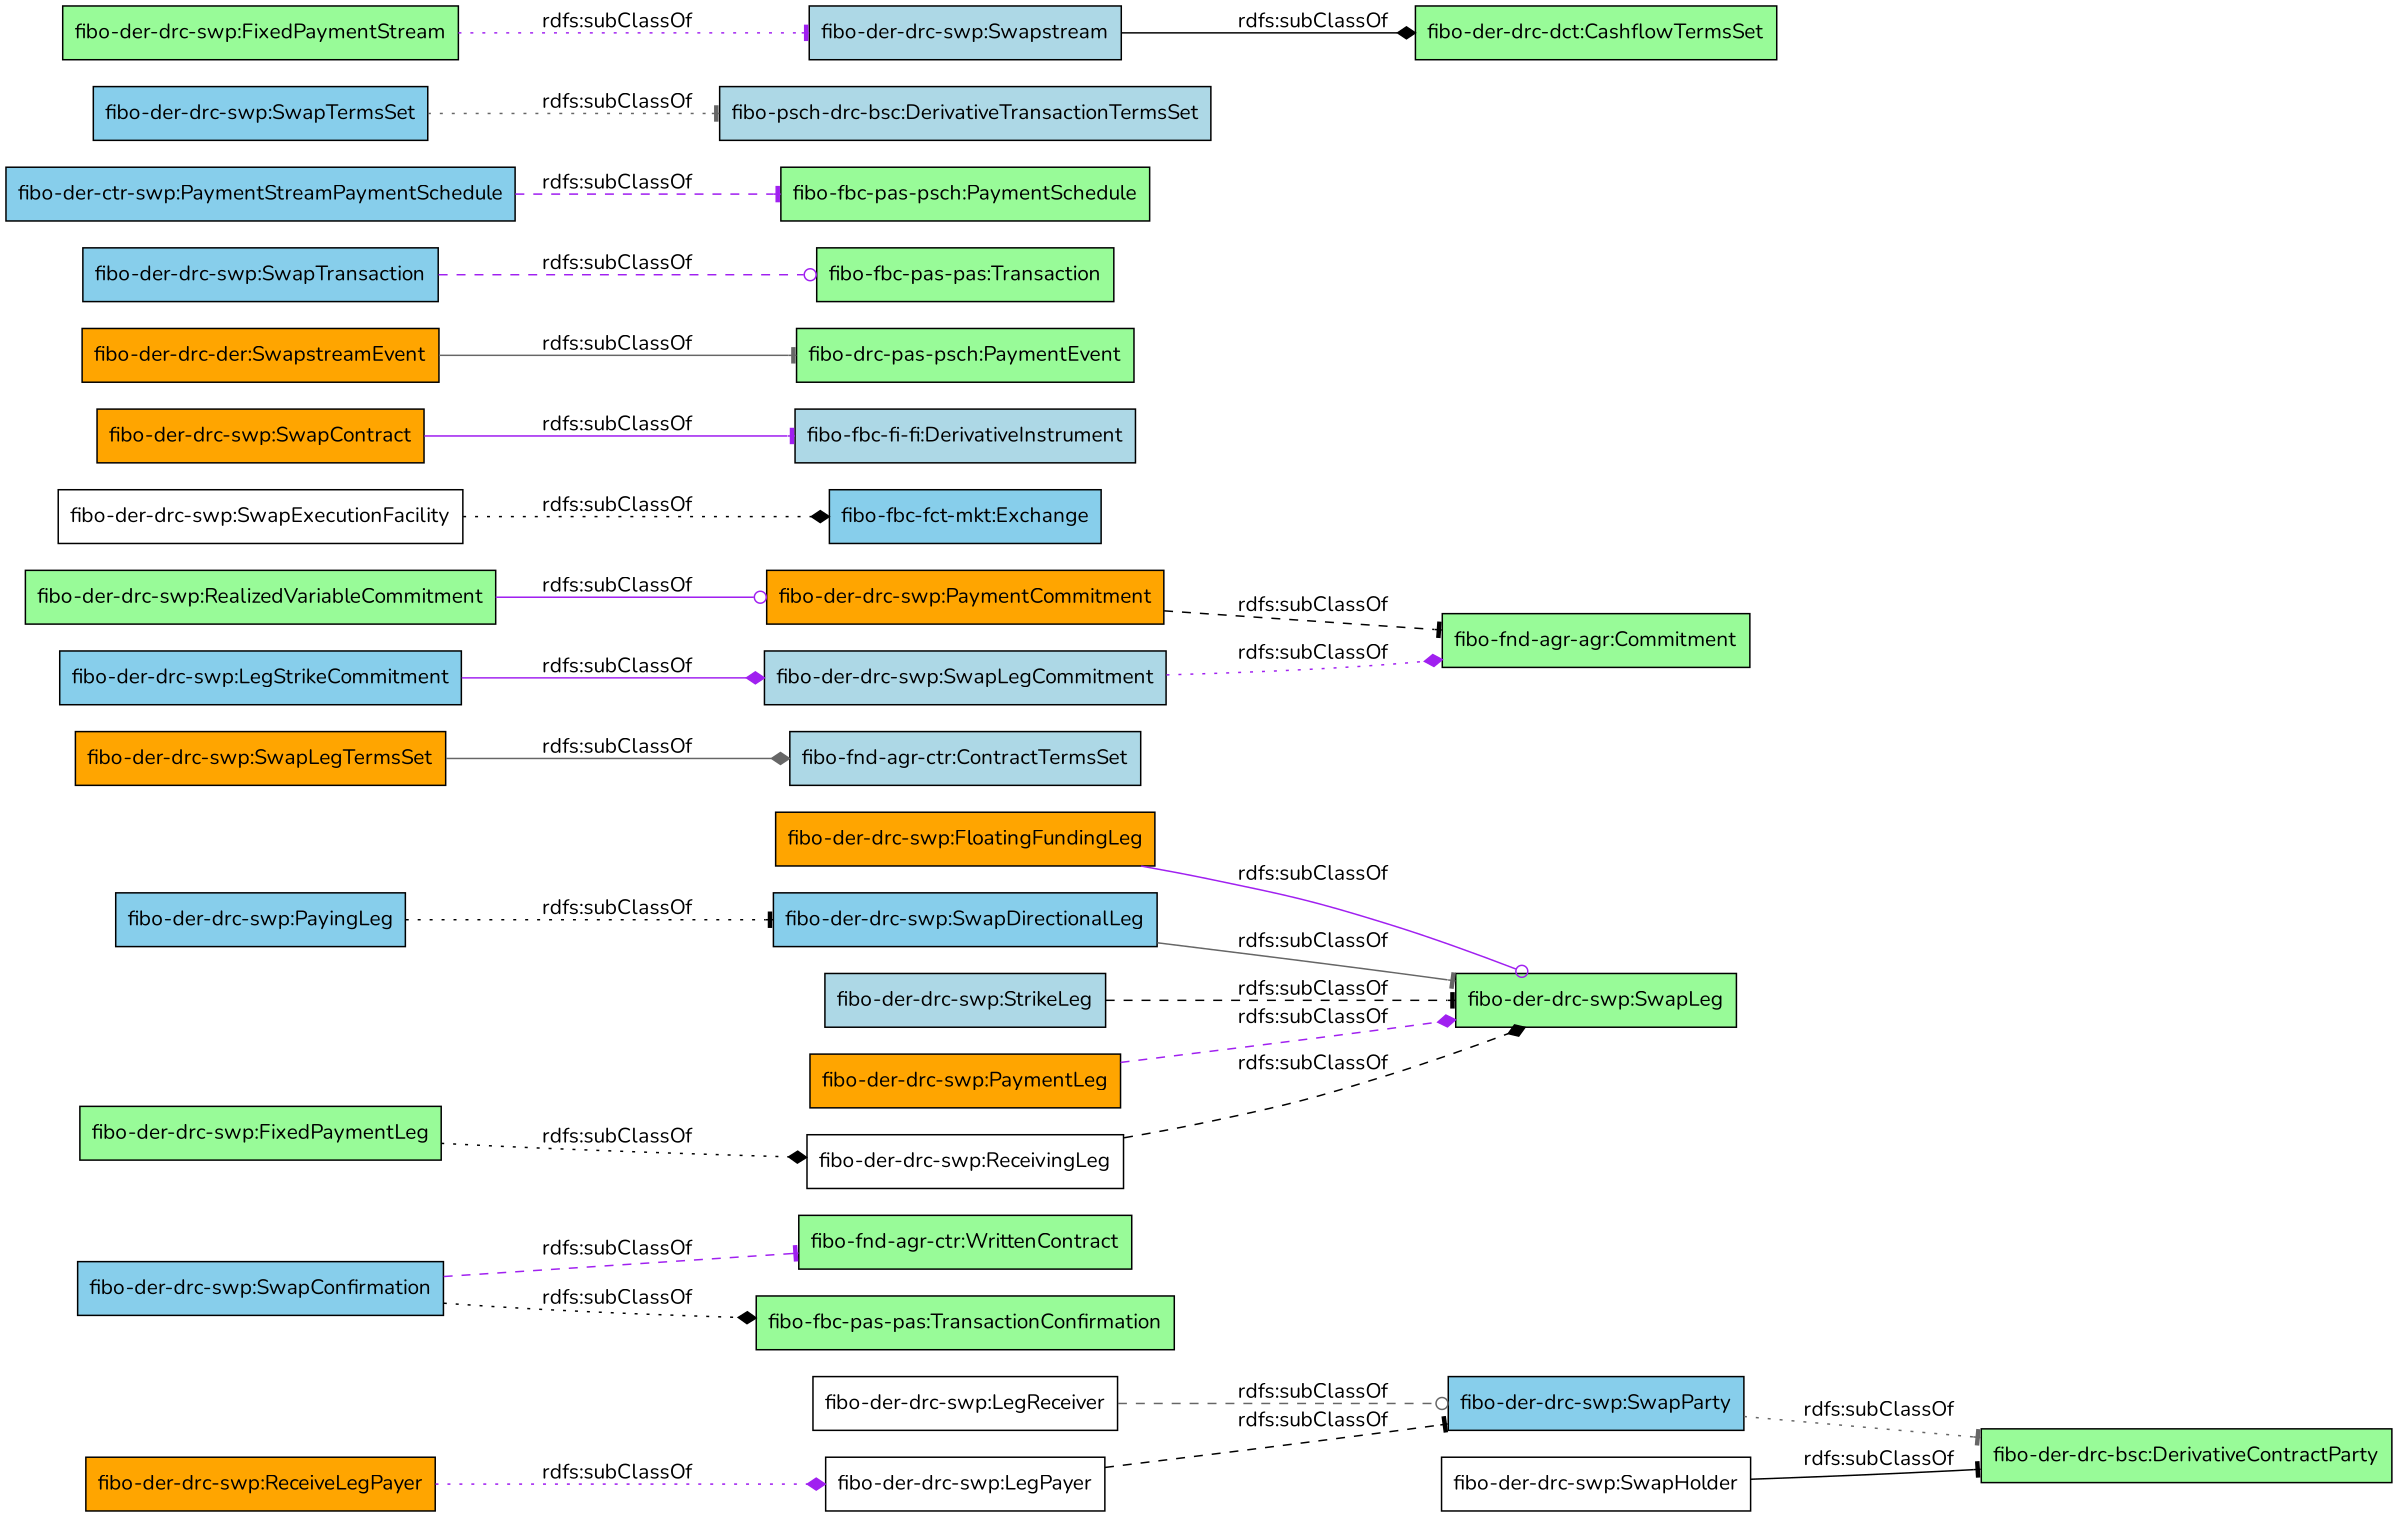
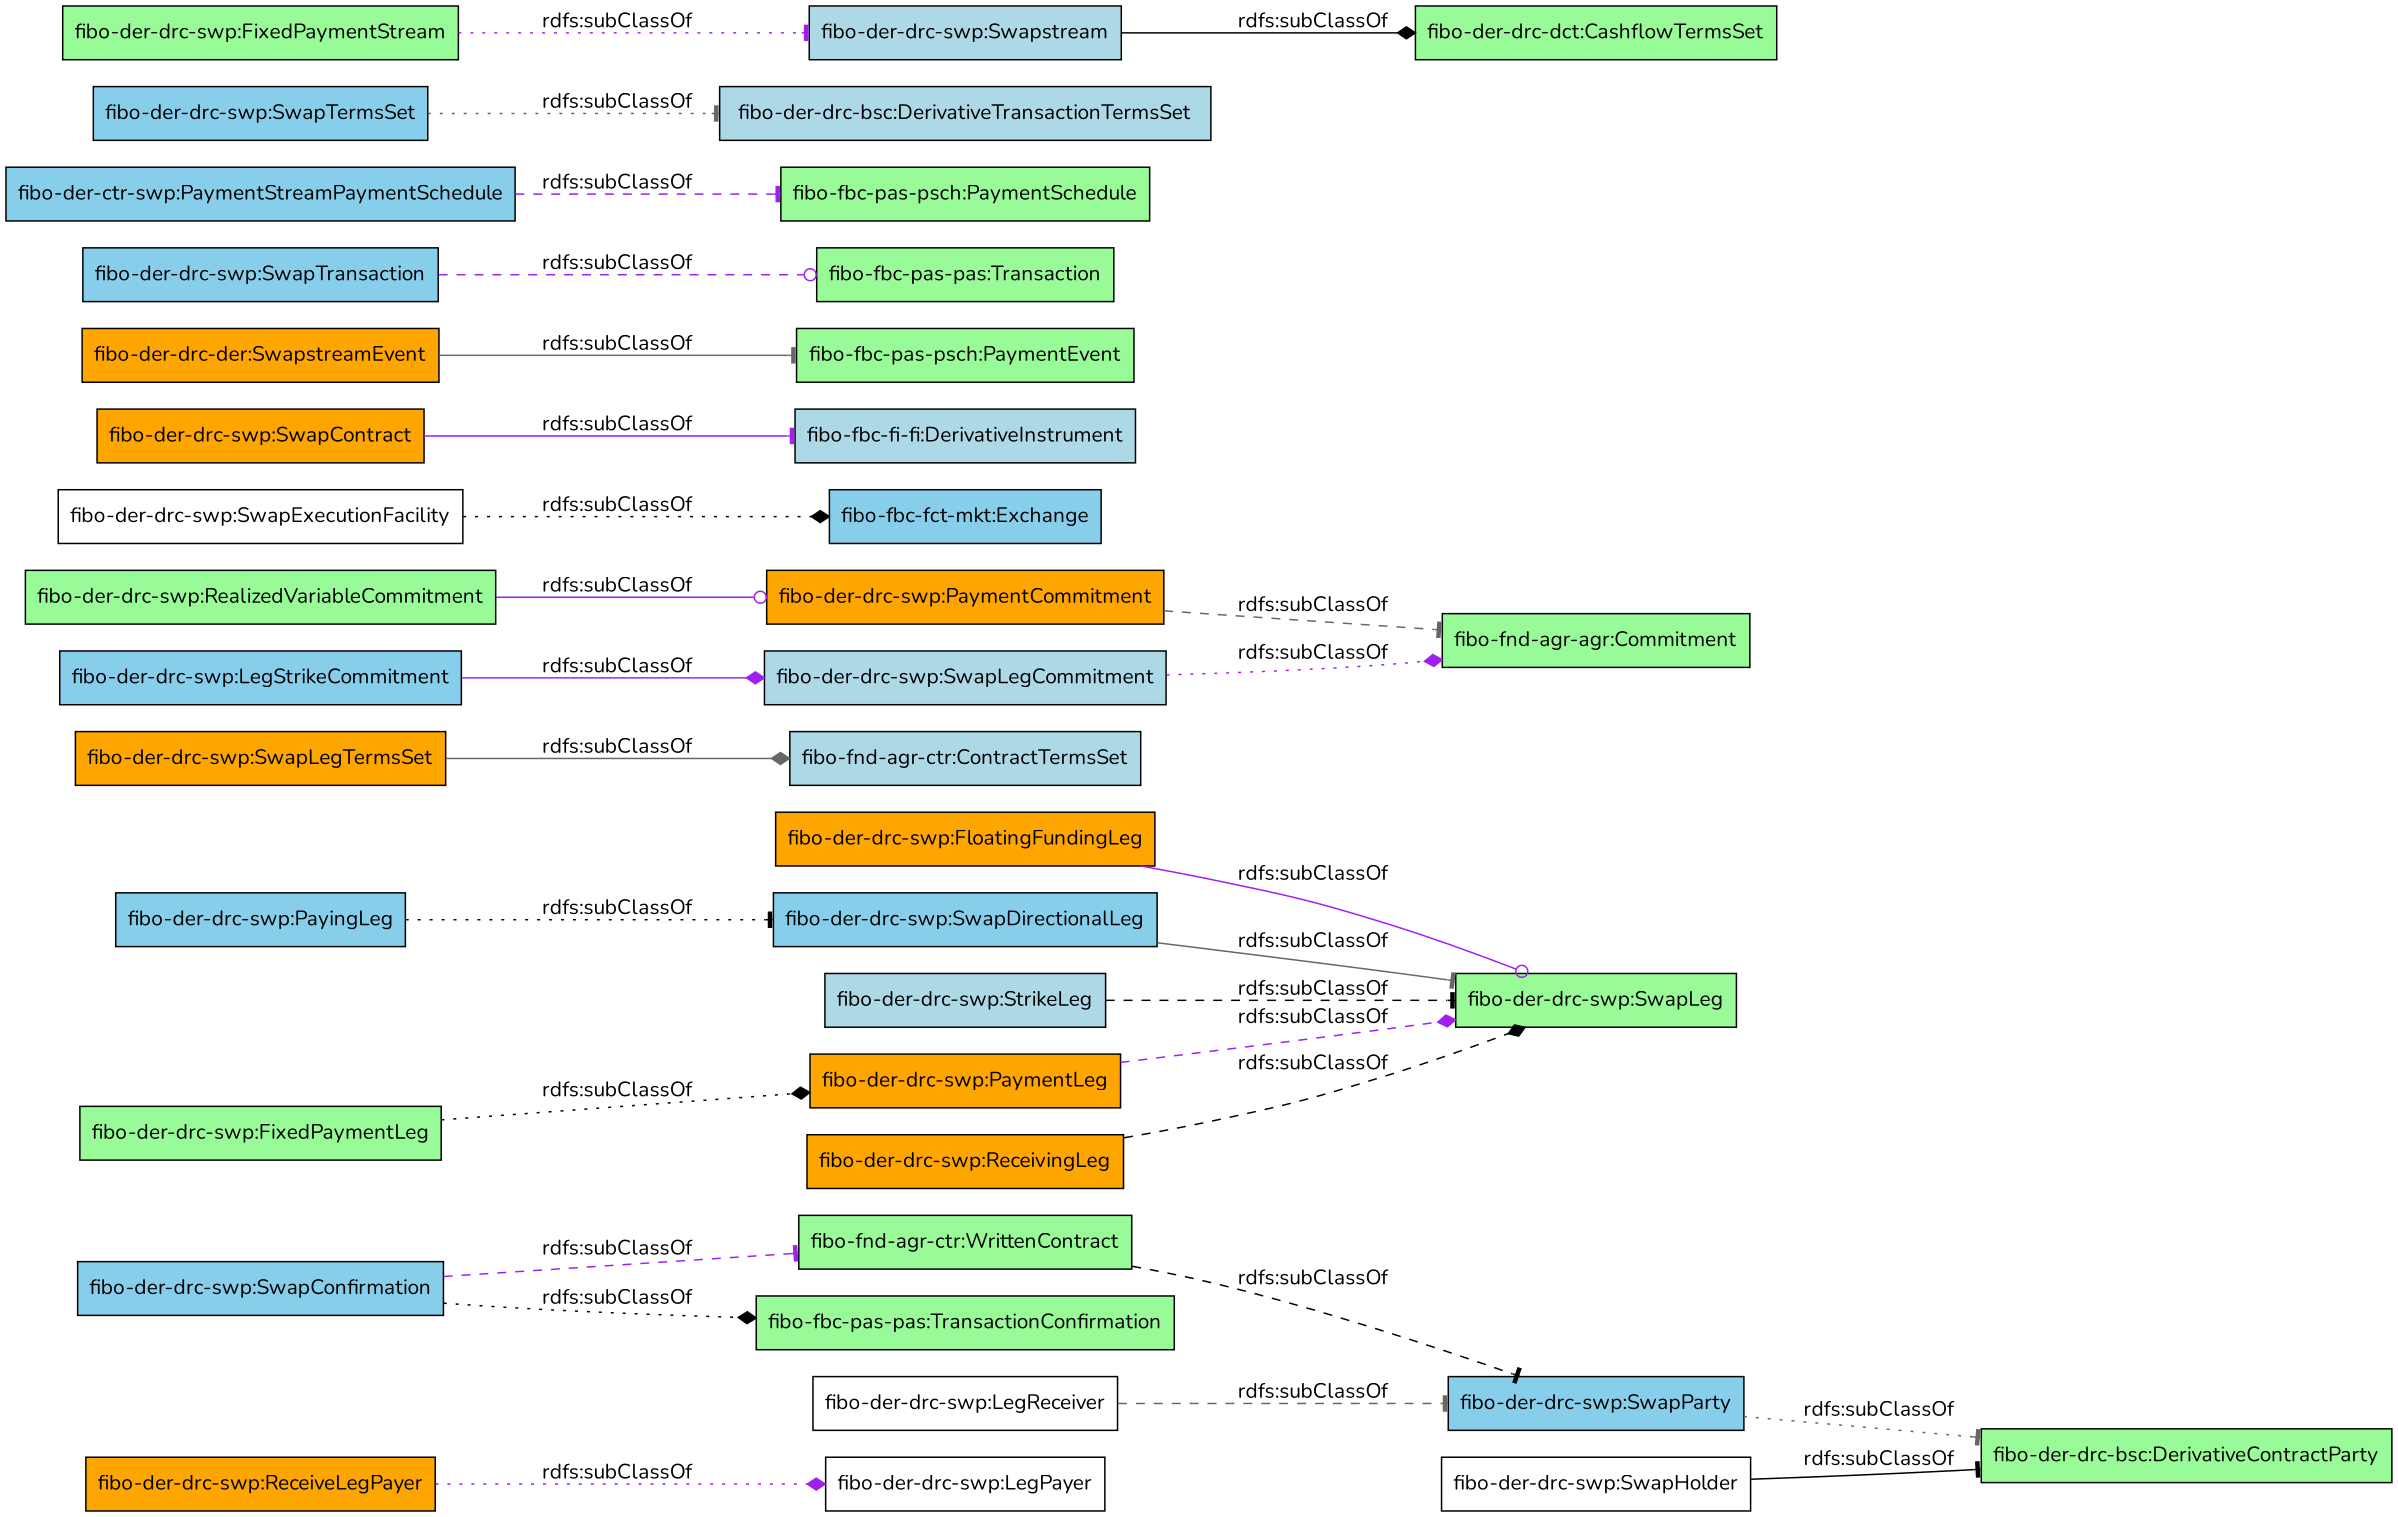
(965, 113) -> (965, 113)
(965, 355) -> (965, 355)
(1299, 620) -> (1299, 620)
(615, 1151) -> (617, 1107)
(965, 1162) -> (965, 1162)
(1279, 1403) -> (1279, 1403)
(1273, 1447) -> (1324, 1313)
